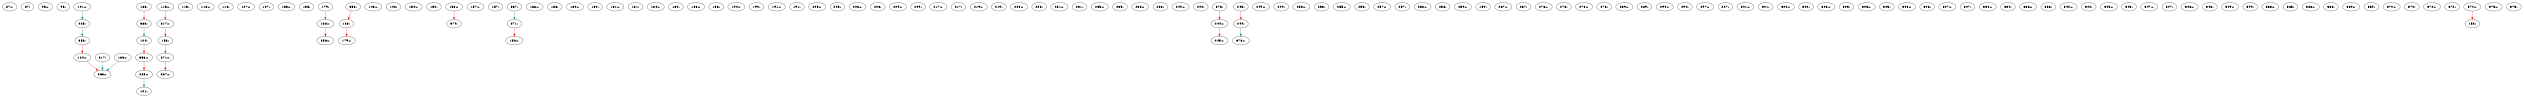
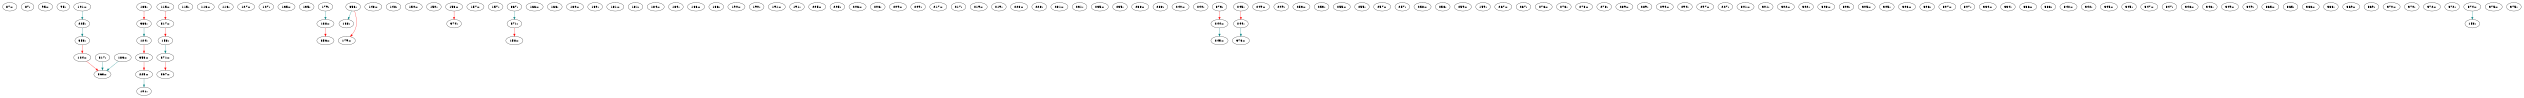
(350, 14) -> (350, 14)
(2472, 14) -> (2472, 14)
(347, 31) -> (357, 23)
(1219, 31) -> (1219, 31)
